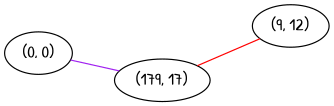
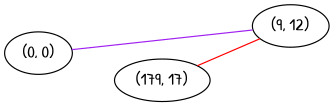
(95, 65) -> (162, 40)
